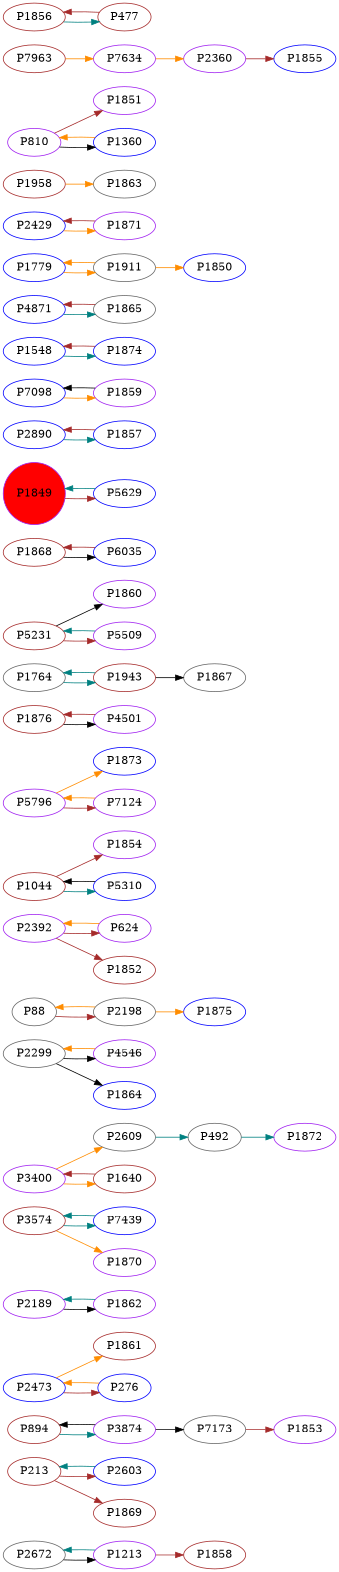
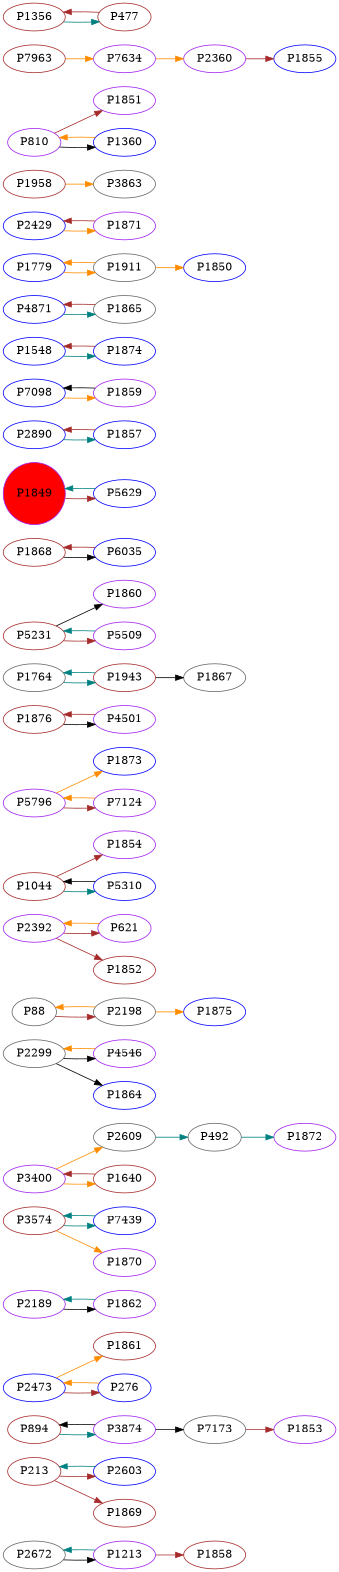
(34, 17) -> (34, 17)
(124, 184) -> (124, 184)
(124, 928) -> (124, 928)
